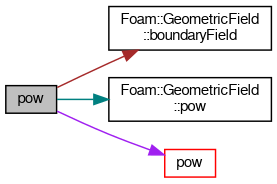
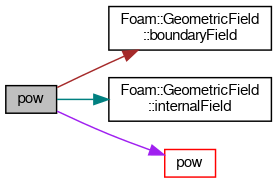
(190, 99) -> (190, 99)
